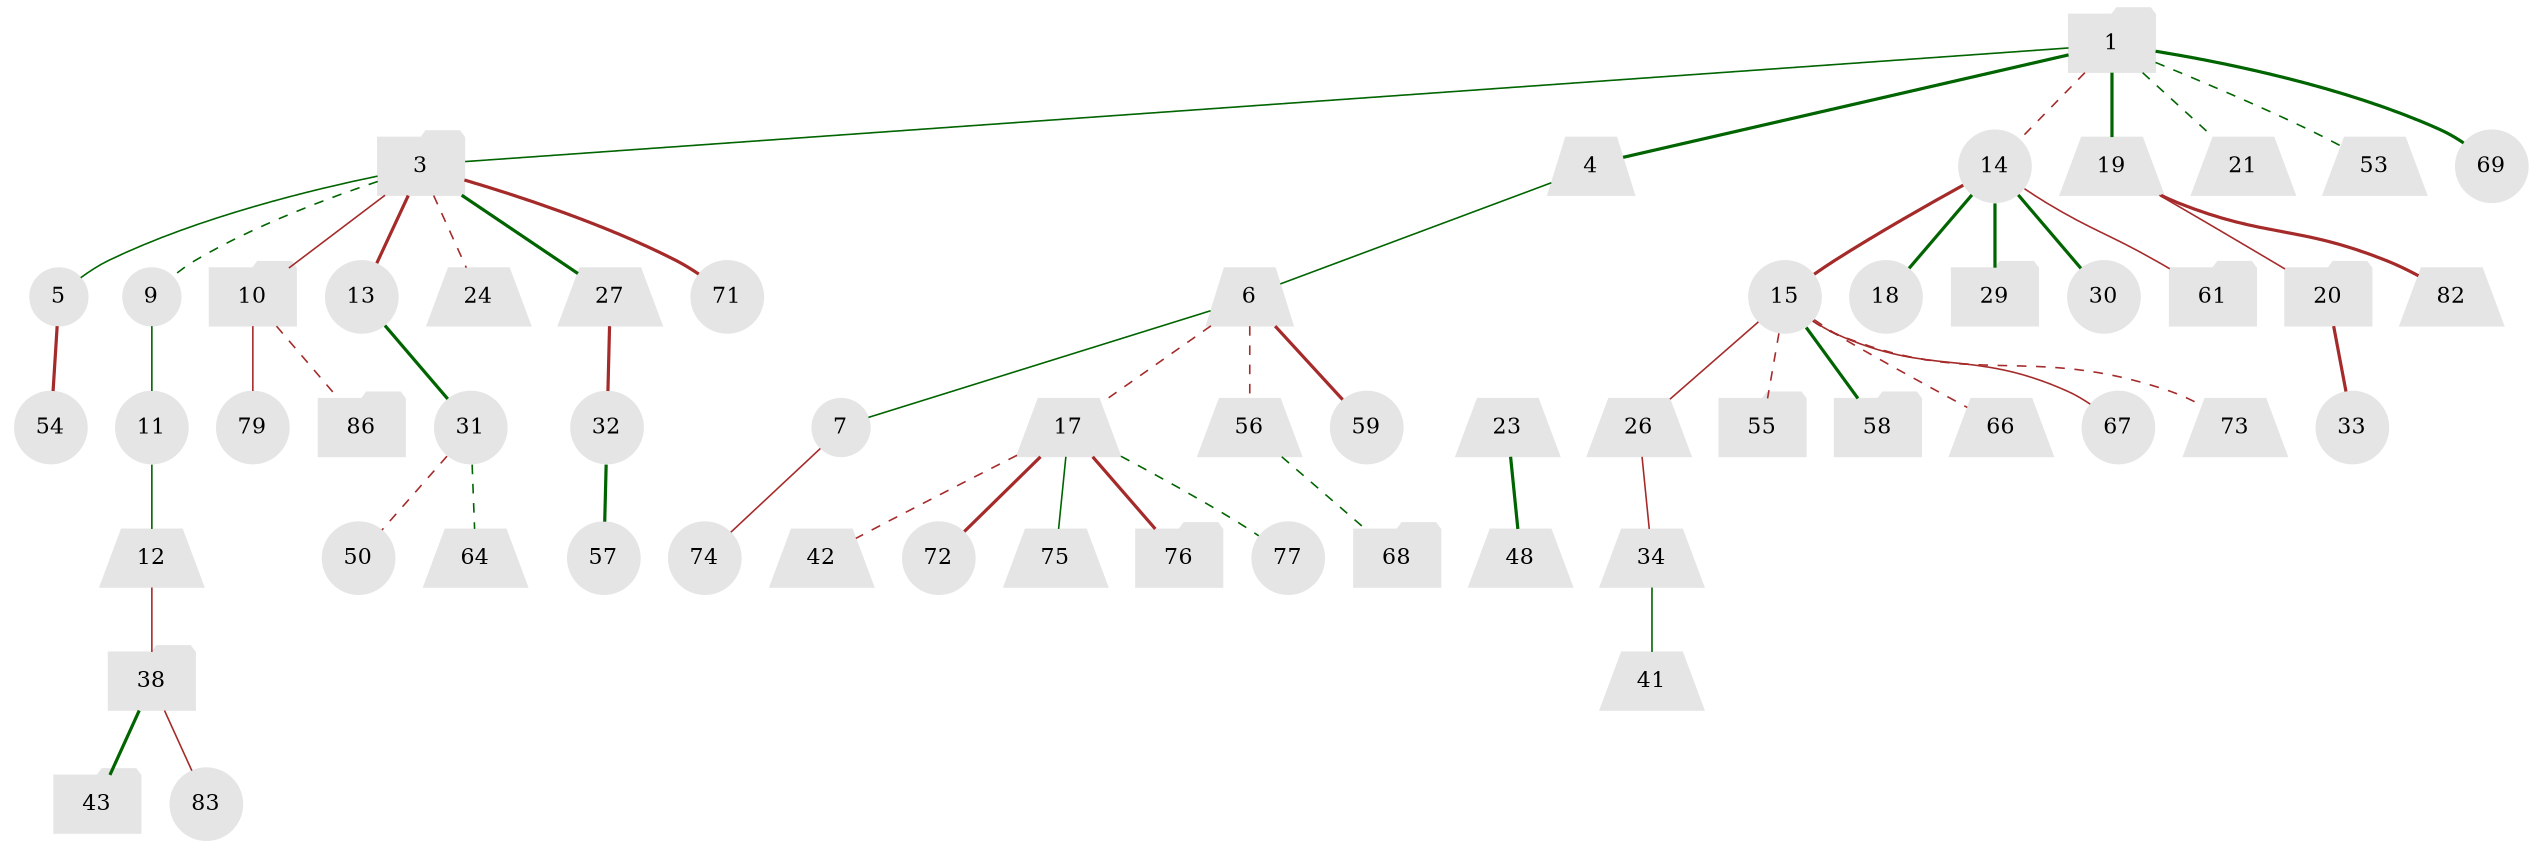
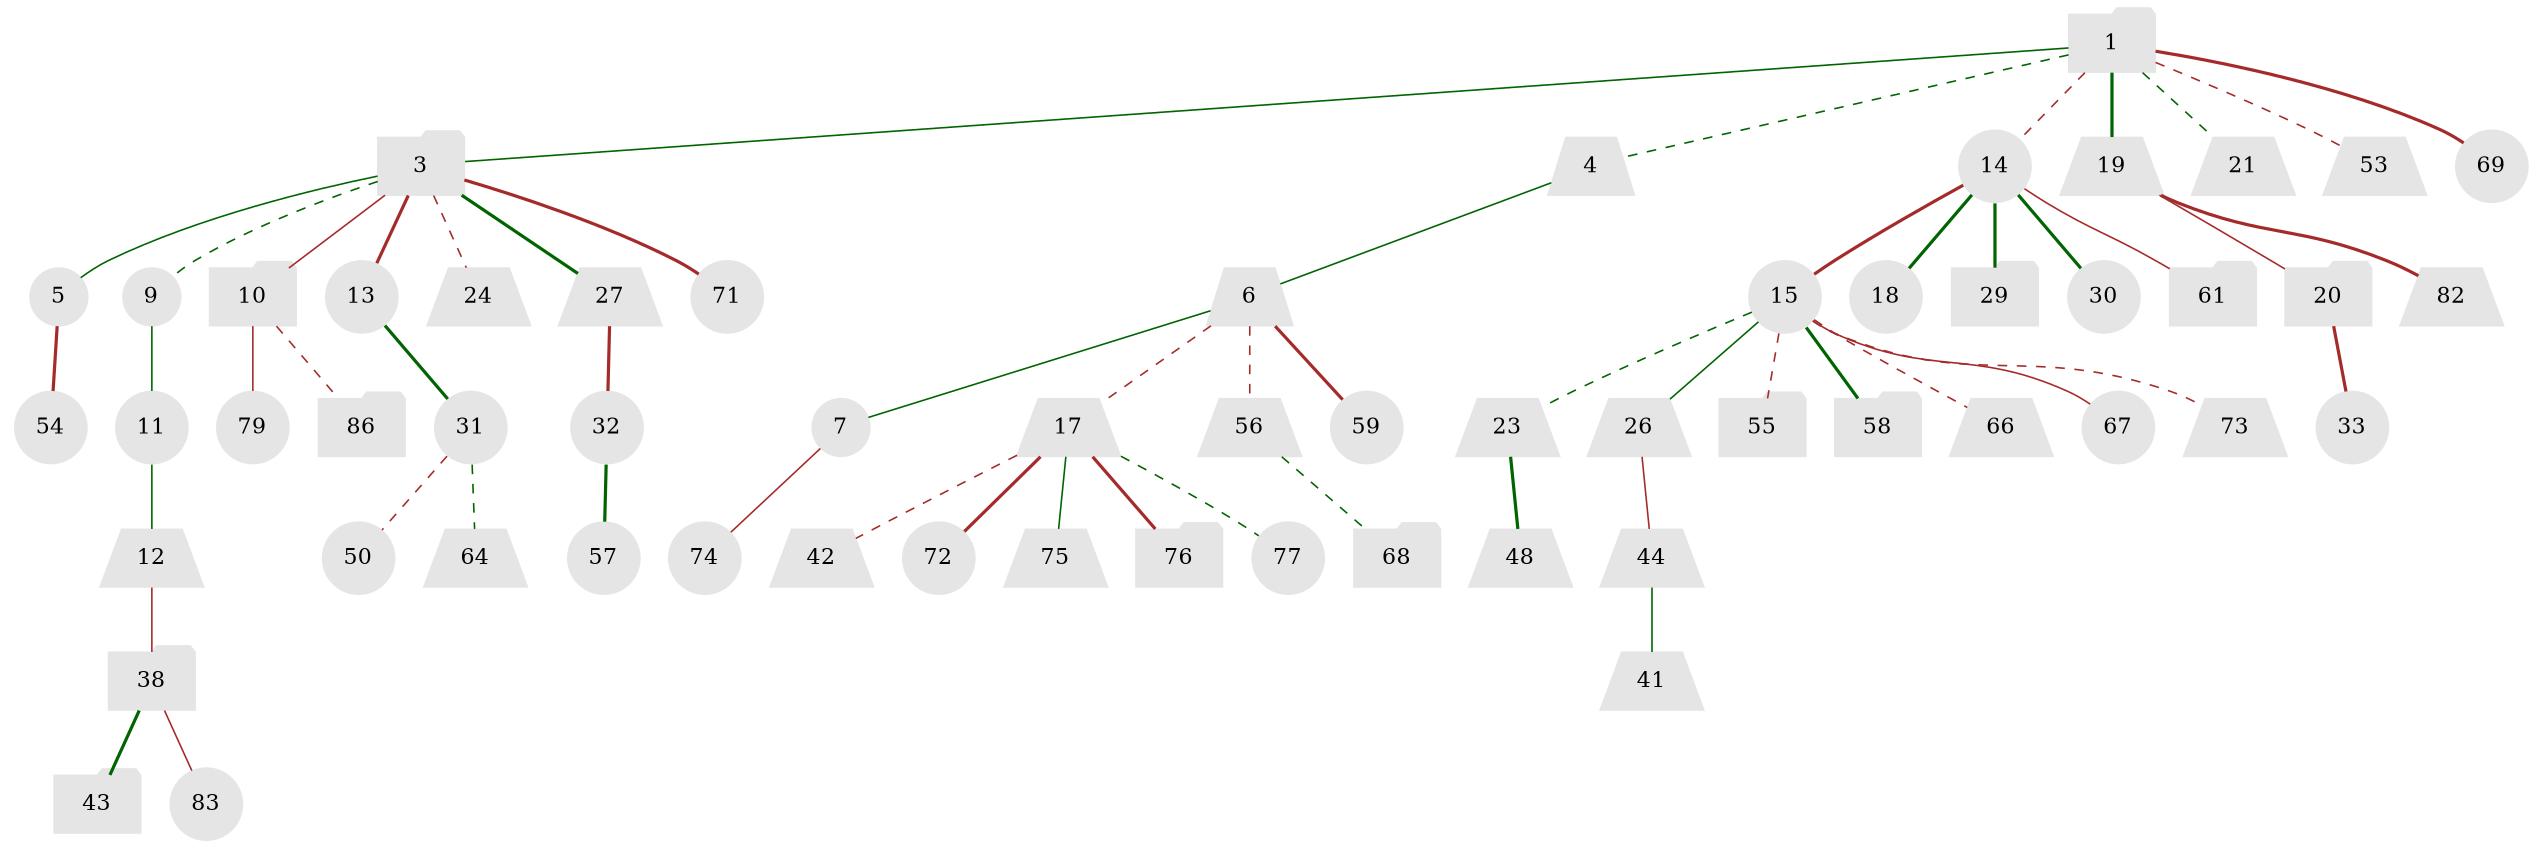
(2313, 85) -> (2313, 85)
(2249, 102) -> (2249, 102)
(1846, 106) -> (1846, 106)
none -> (1646, 358)
(1714, 361) -> (1714, 361)
(1652, 558) -> (1652, 558)
